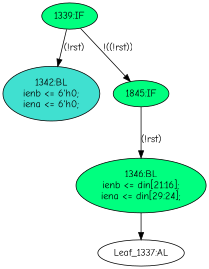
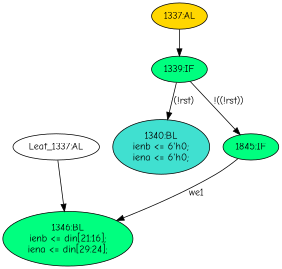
none -> (179, 16)
(51, 94) -> (161, 147)
(151, 140) -> (197, 193)
(141, 223) -> (61, 182)
